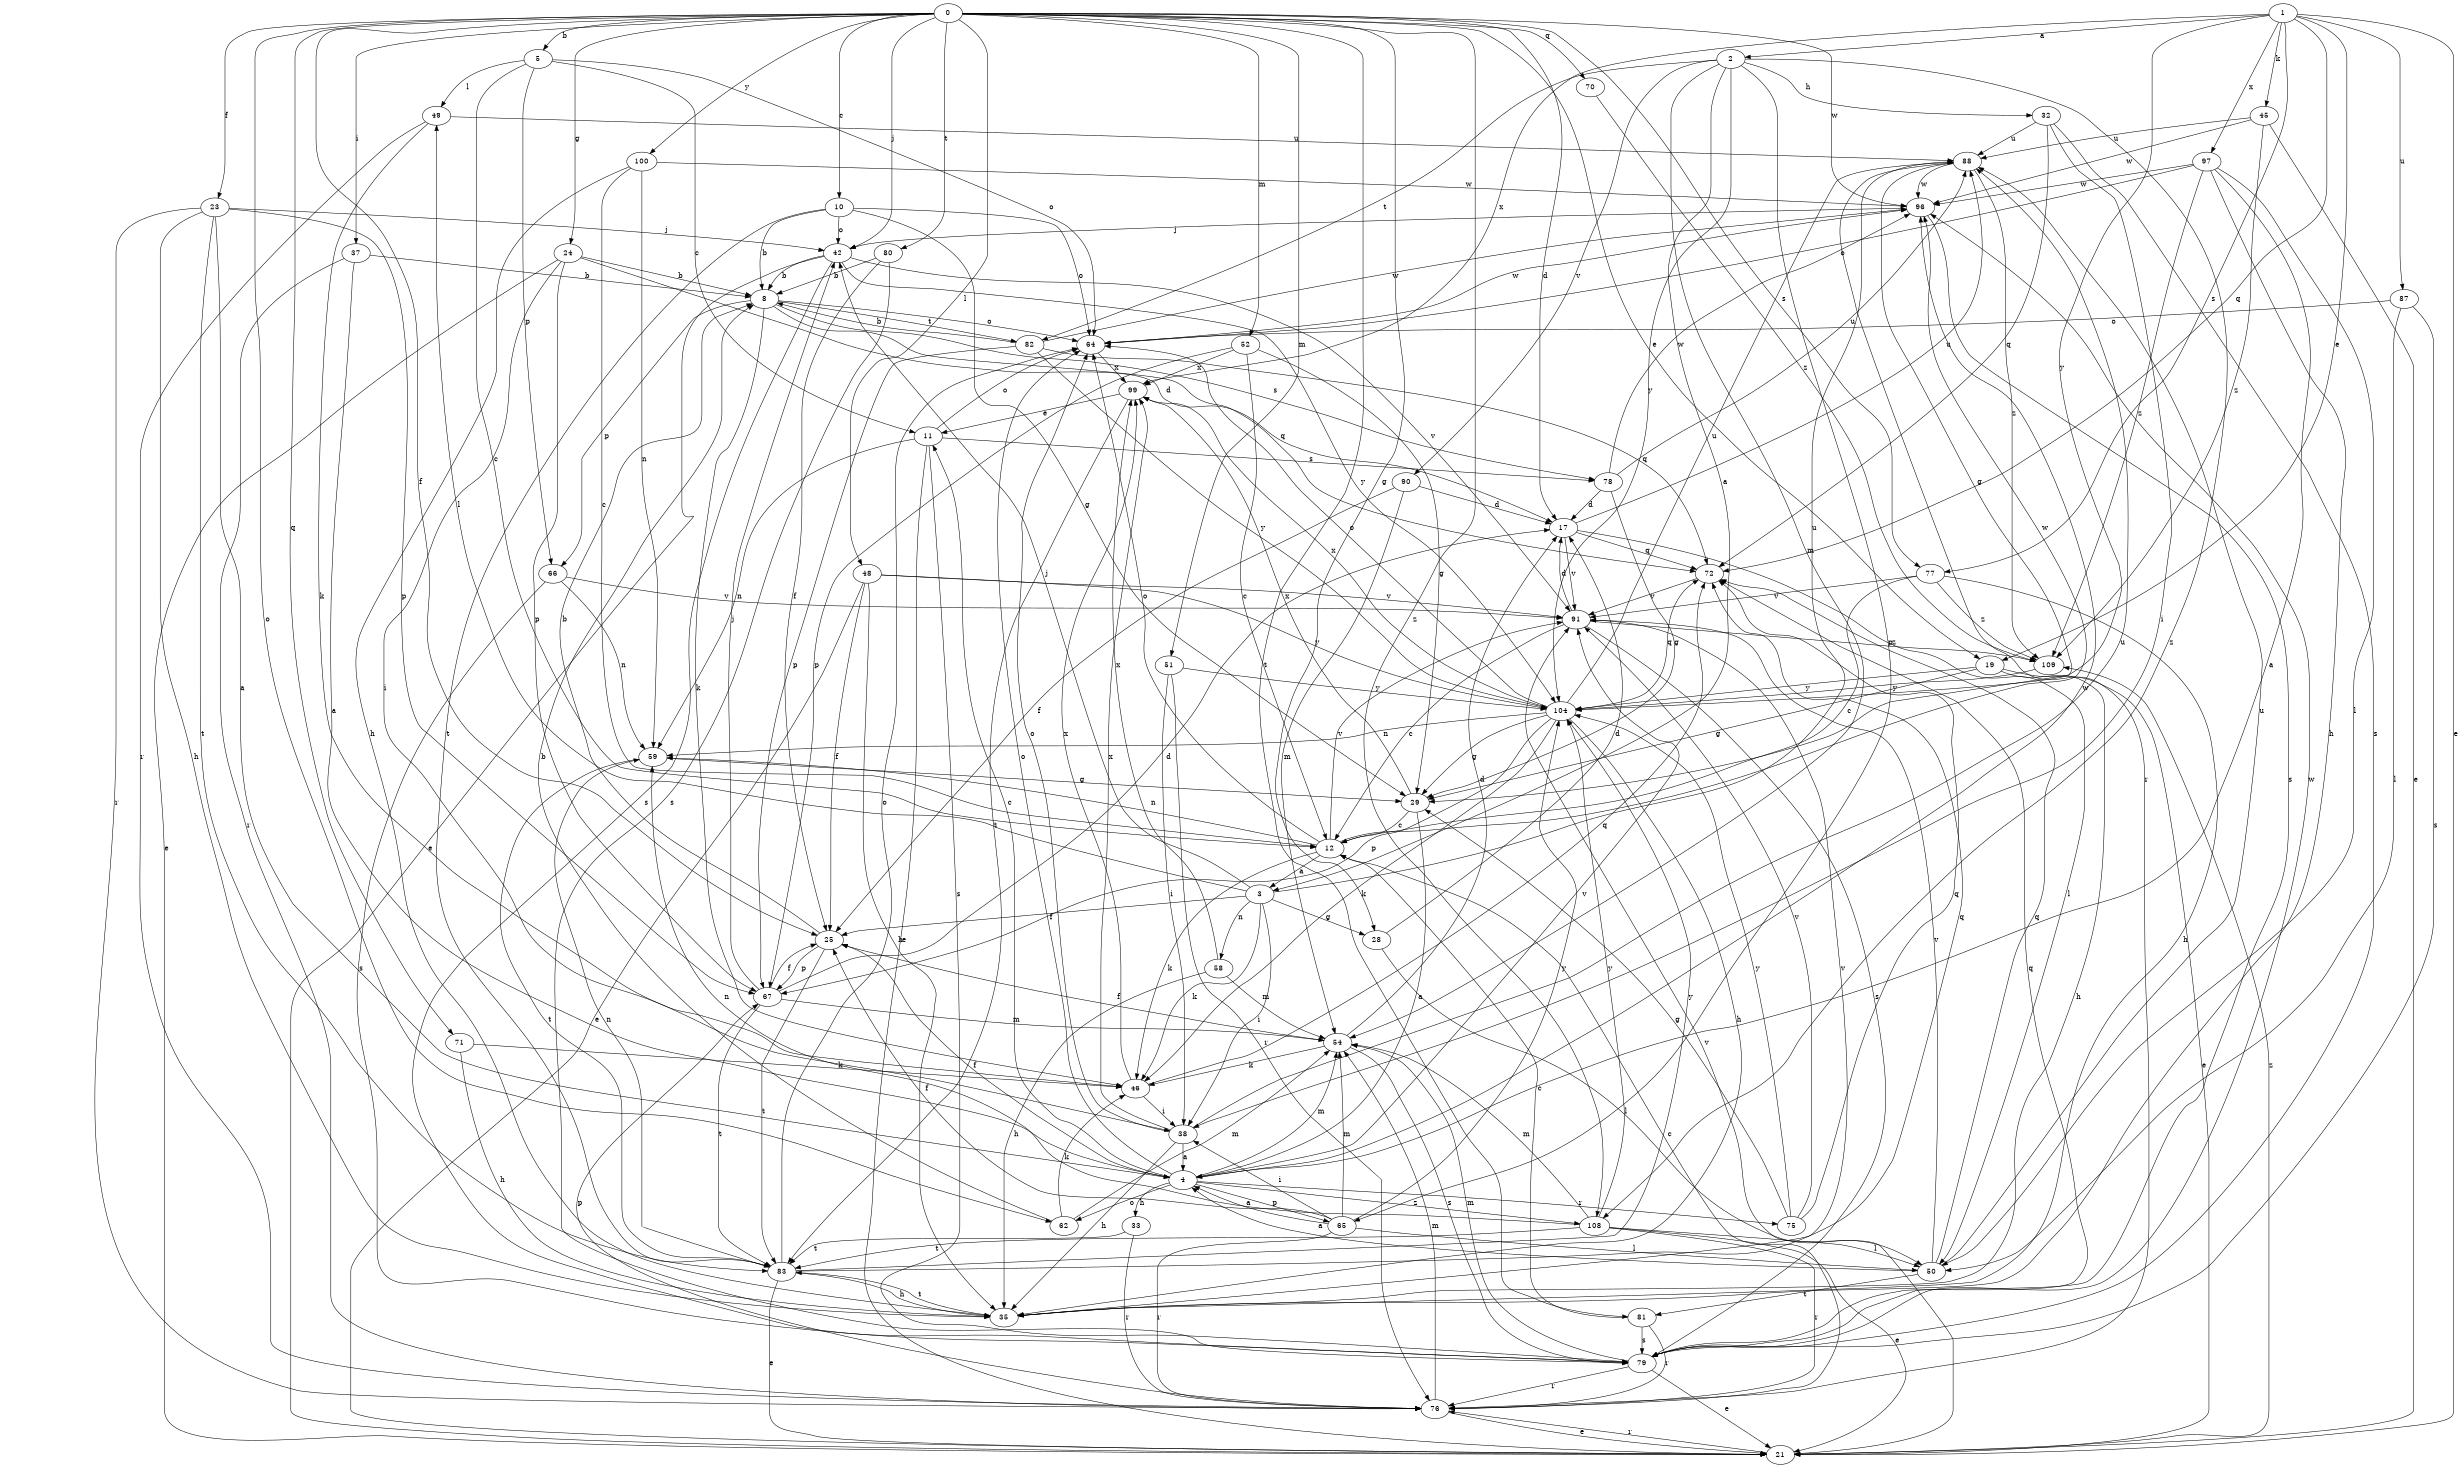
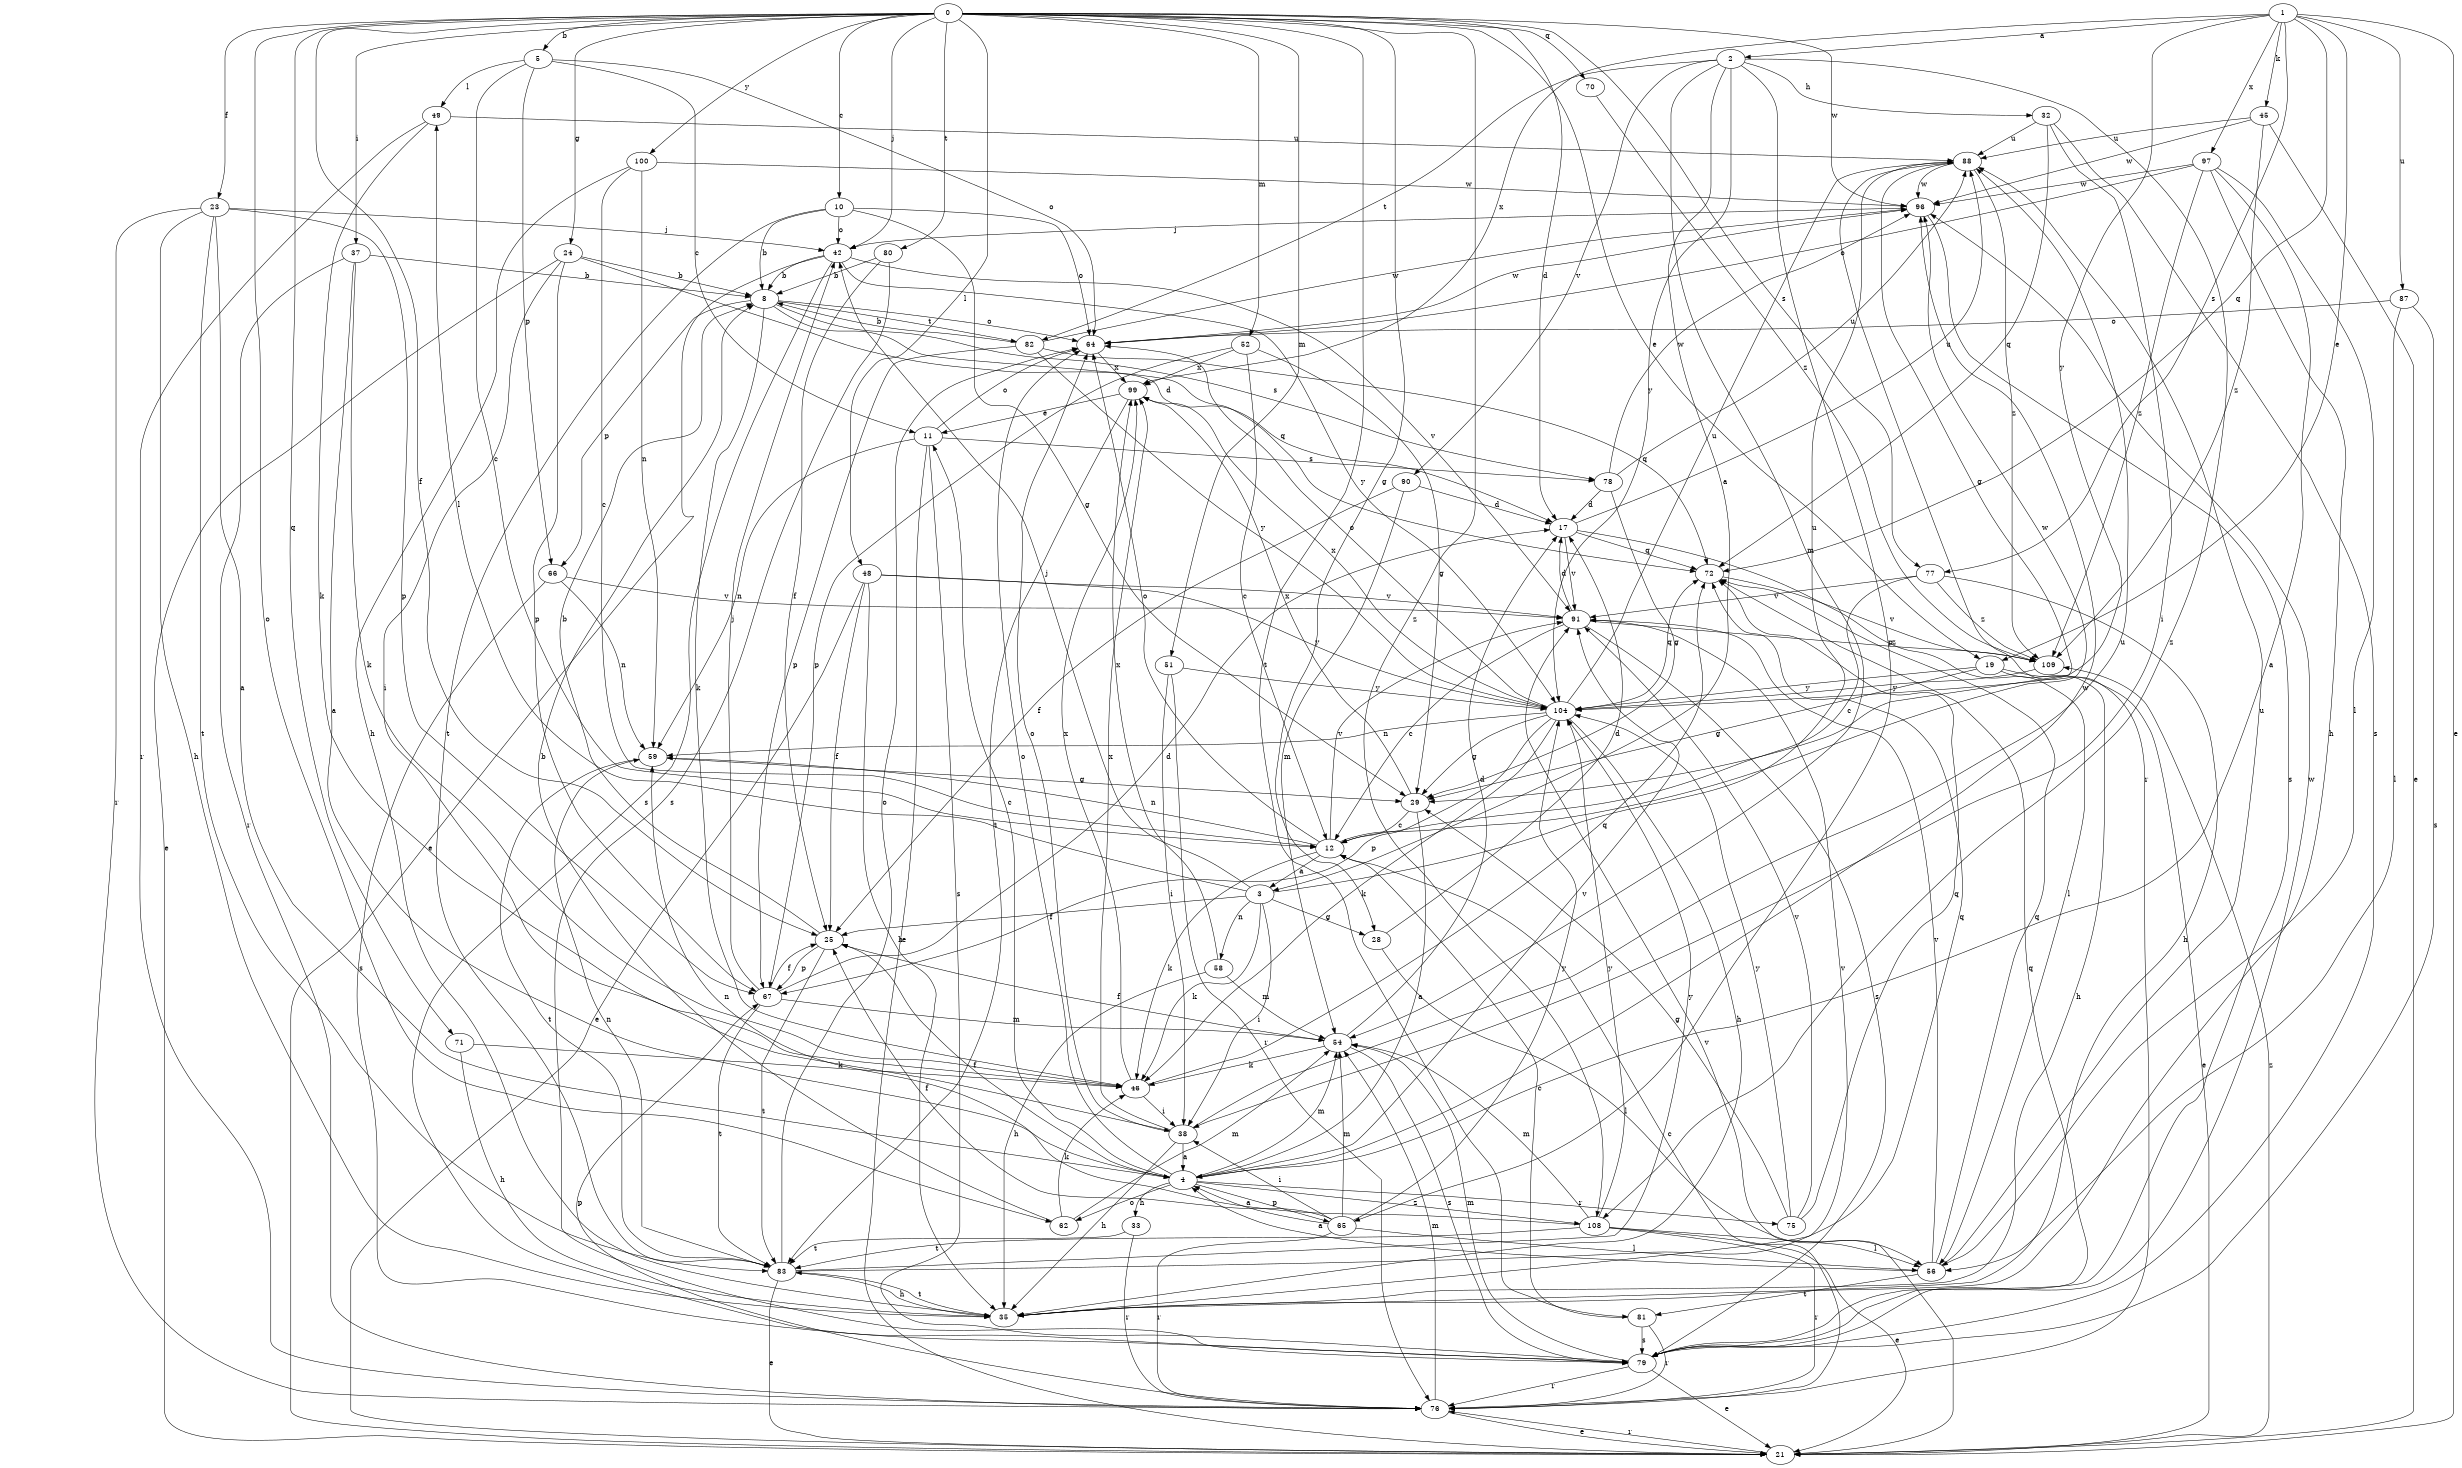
(1645, 596) -> (1875, 623)
none -> (516, 866)
(1932, 1272) -> (1932, 1272)
